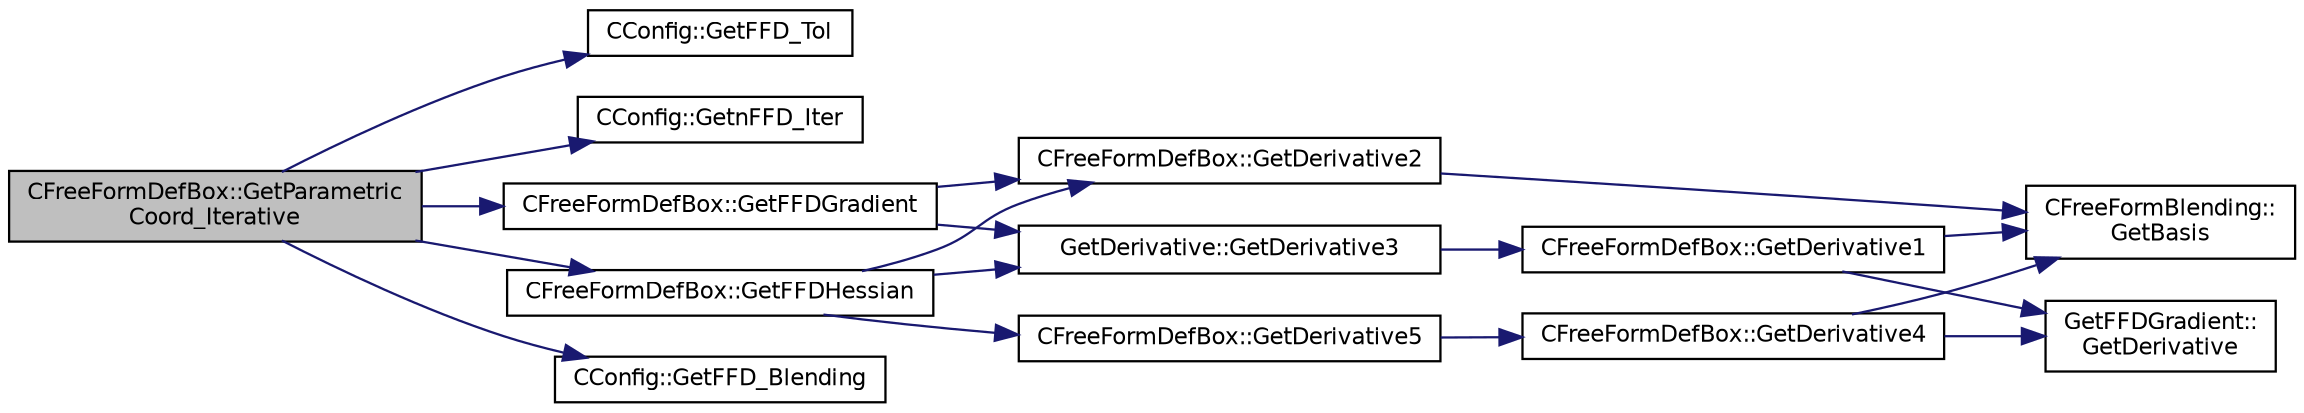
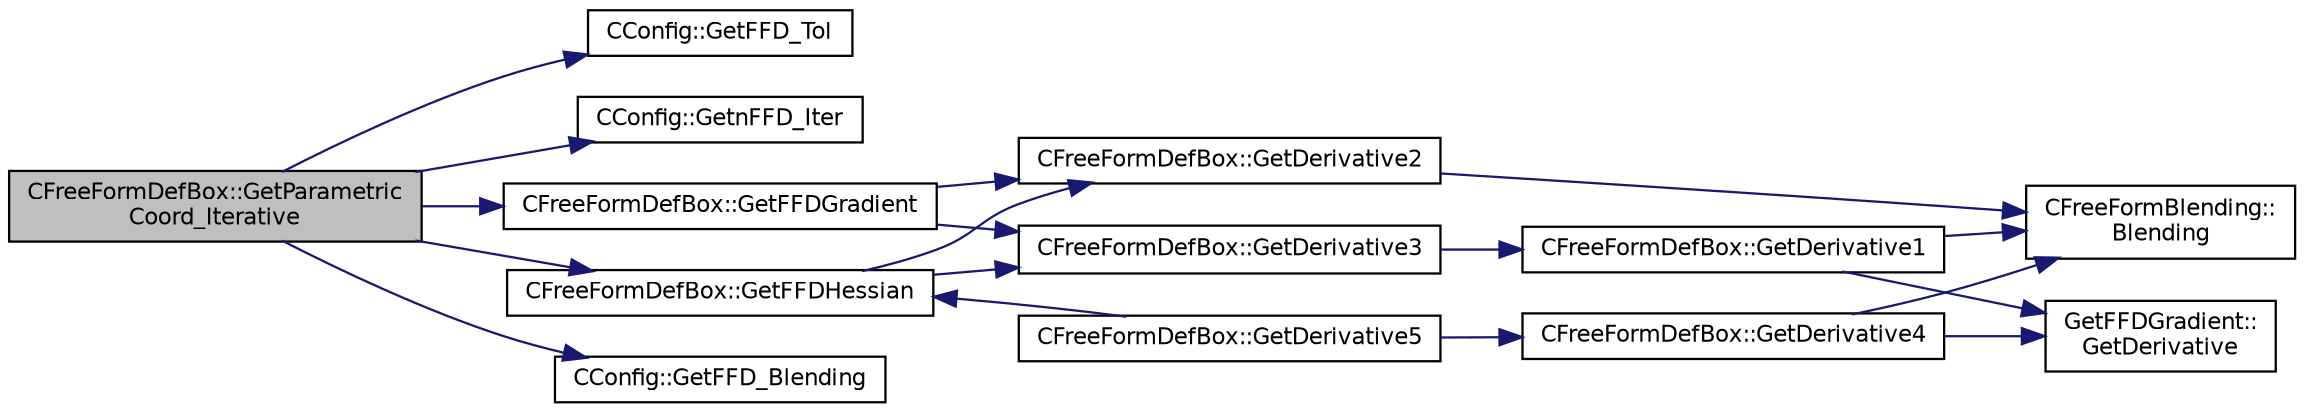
(2161, 222) -> (2161, 222)
(1230, 250) -> (1230, 250)
(909, 325) -> (1042, 307)
